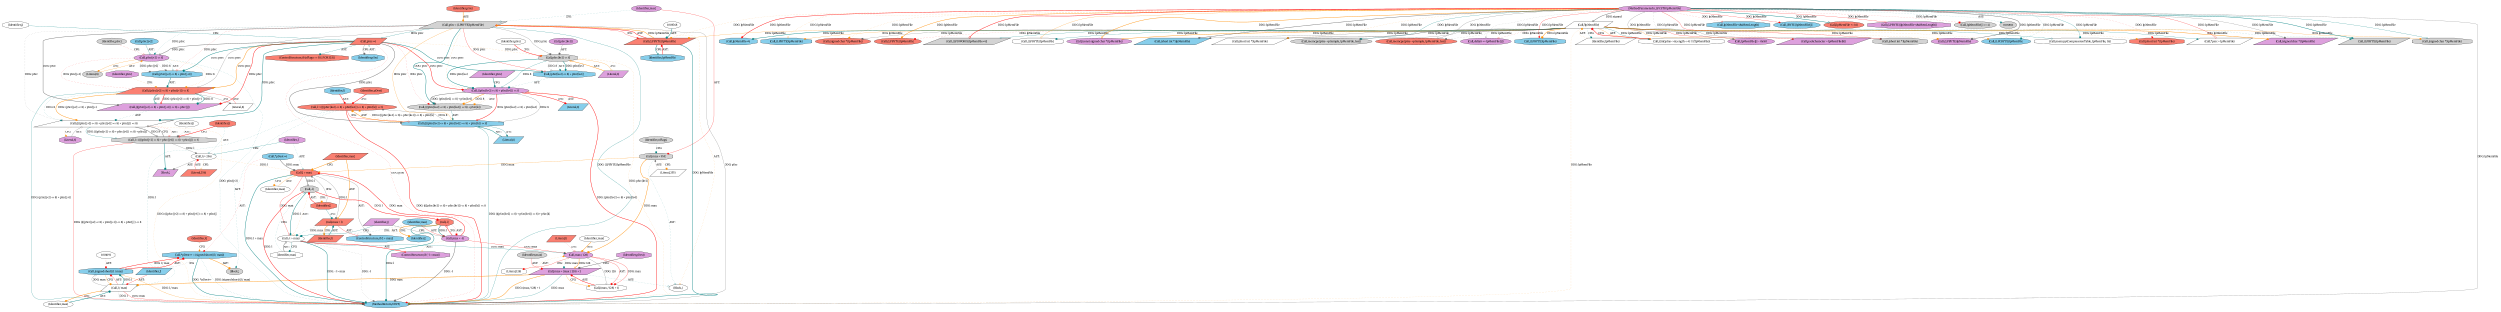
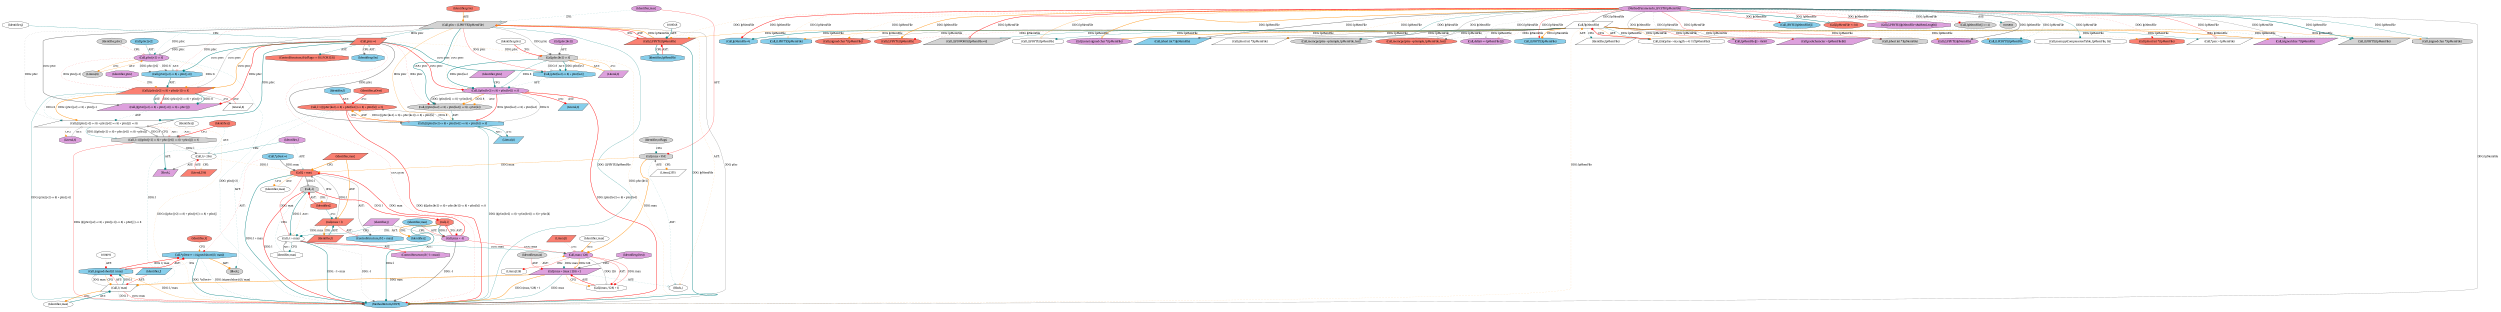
(1614, 17) -> (1614, 17)
(1738, 25) -> none
(1828, 30) -> none
